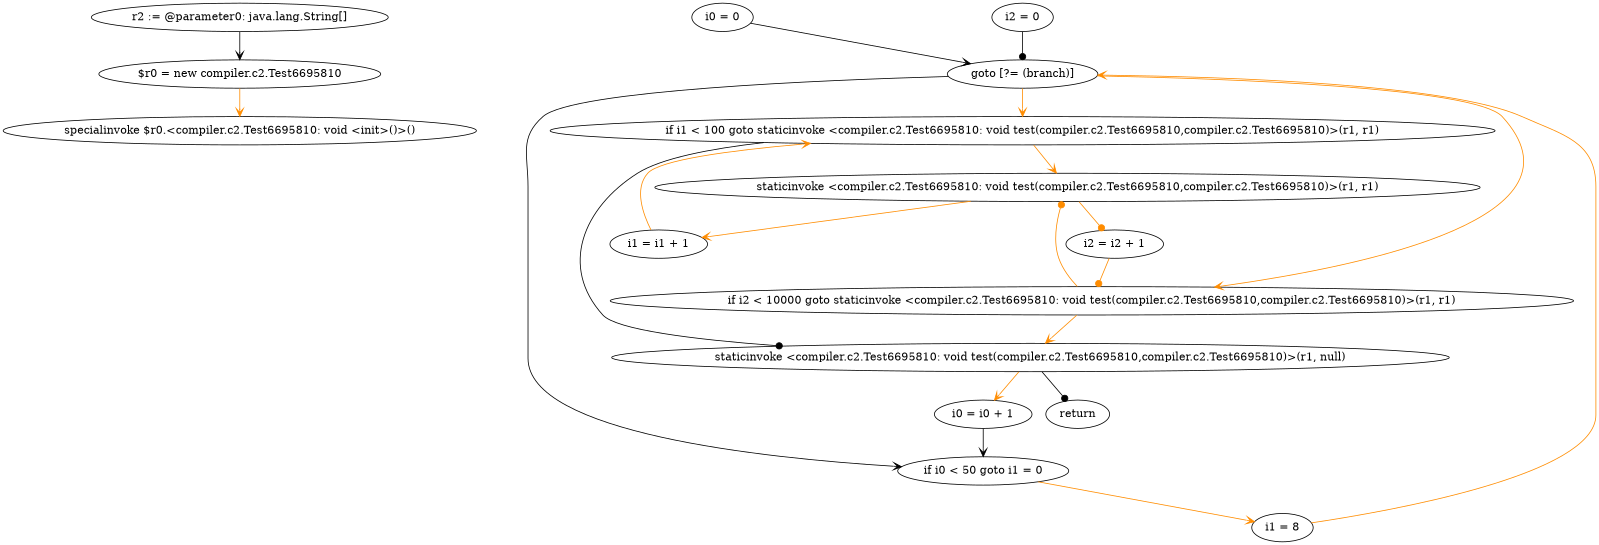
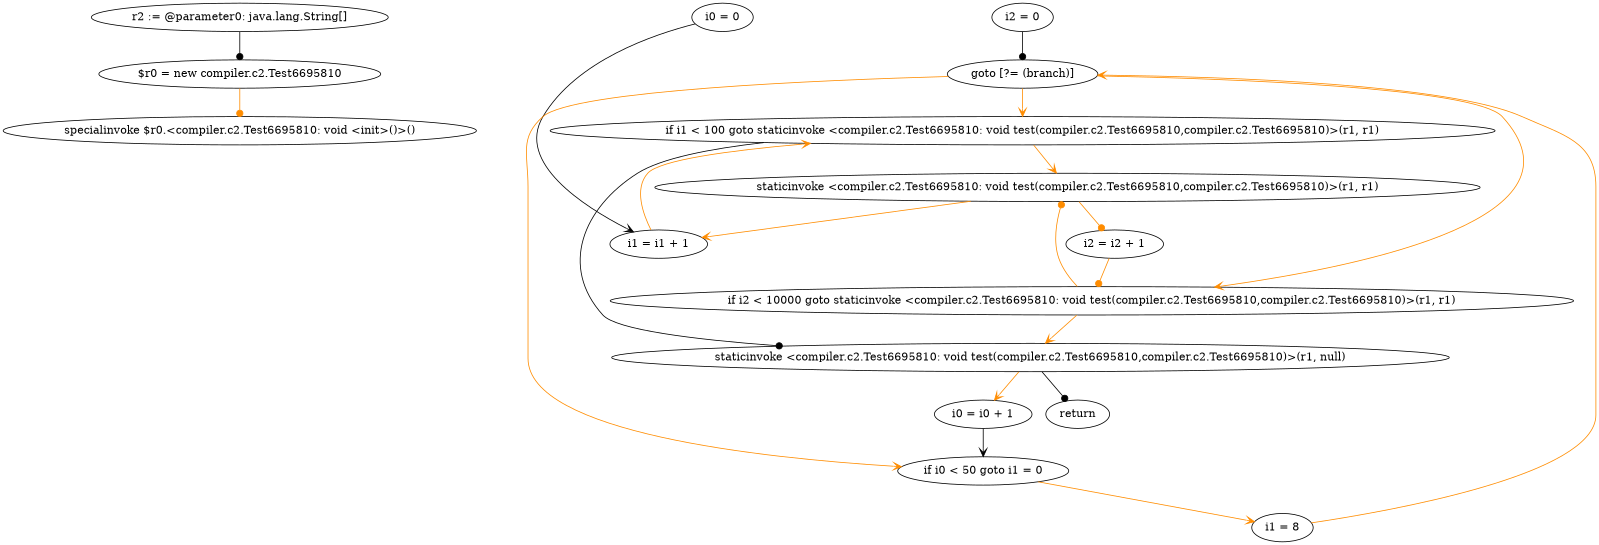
(240, 43) -> (240, 43)
(857, 43) -> (551, 105)
(240, 99) -> (240, 99)
(528, 229) -> (528, 229)
